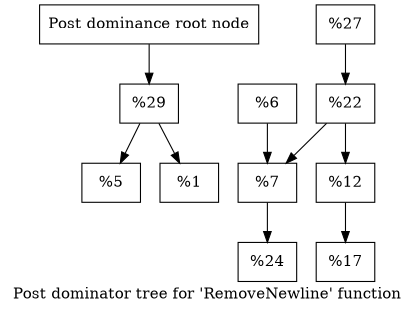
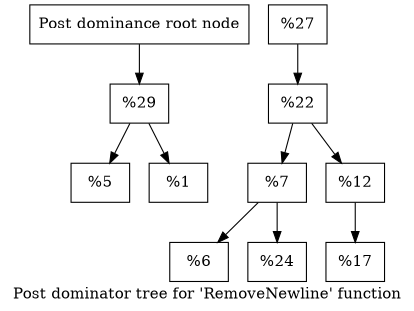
(267, 138) -> (242, 219)
